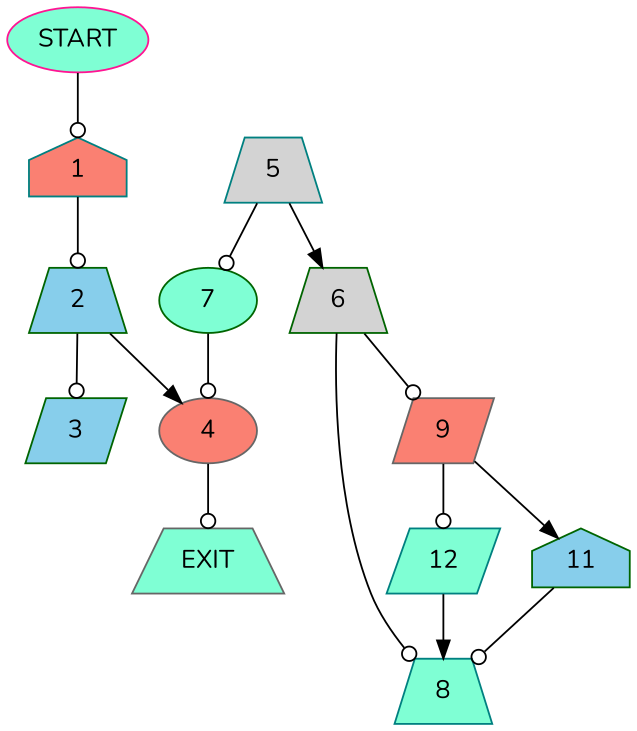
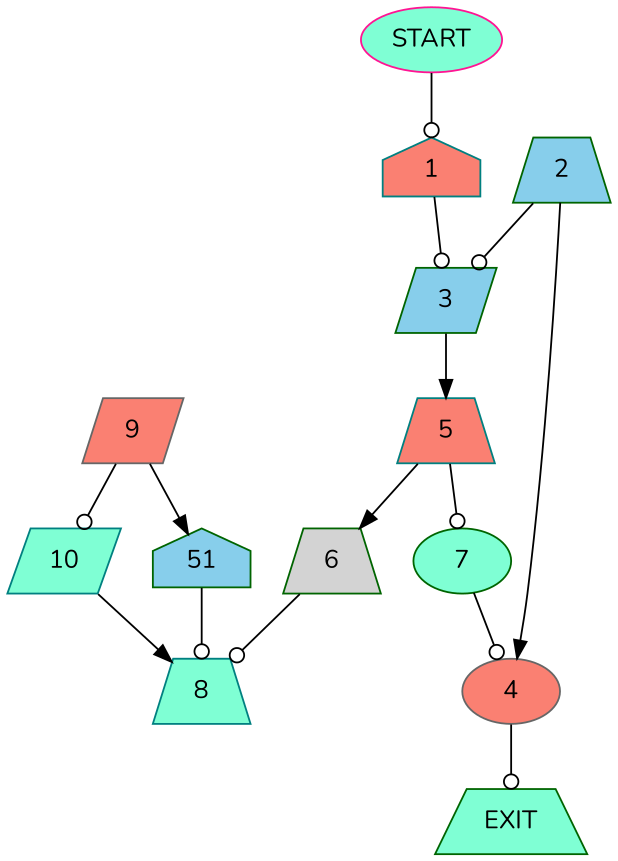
(273, 170) -> (446, 431)
(78, 225) -> (438, 225)
none -> (446, 357)
(386, 360) -> none
(208, 561) -> (511, 822)
(443, 561) -> (64, 561)
(581, 561) -> (202, 561)
